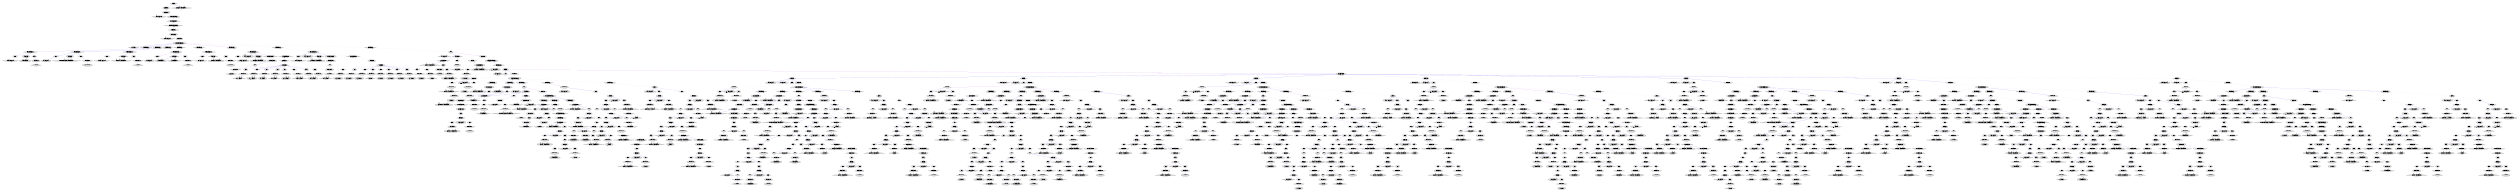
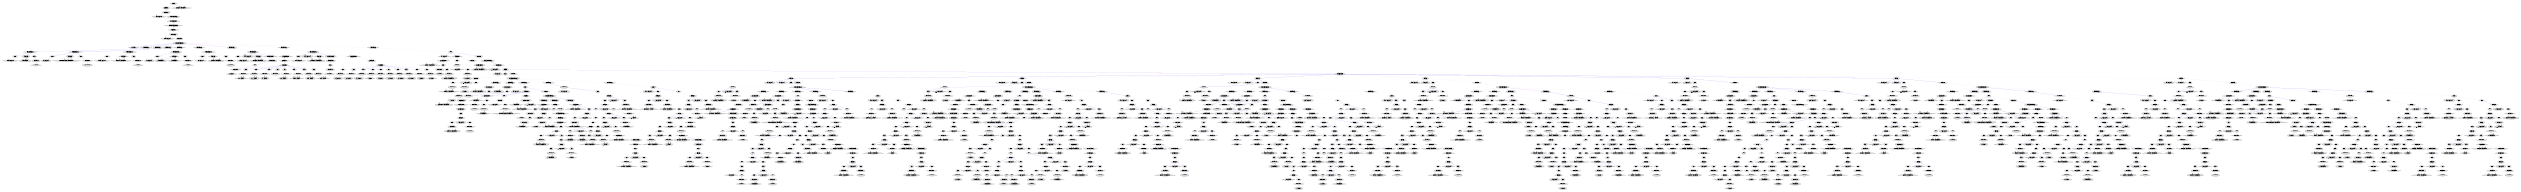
(274, 78) -> none
